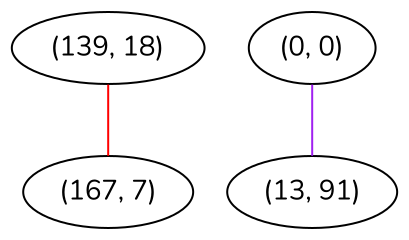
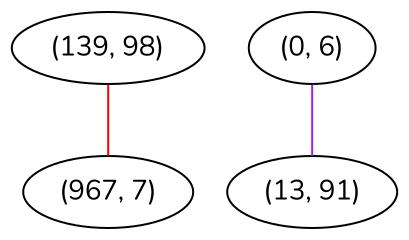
(108, 48) -> (108, 48)
(312, 48) -> (312, 48)
(108, 192) -> (108, 192)
